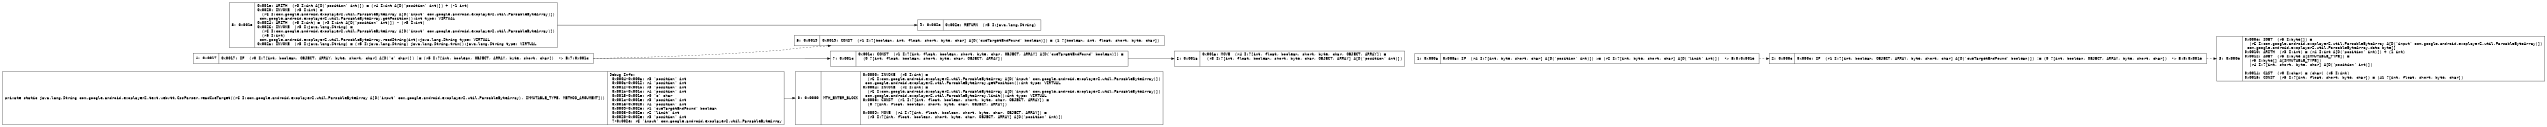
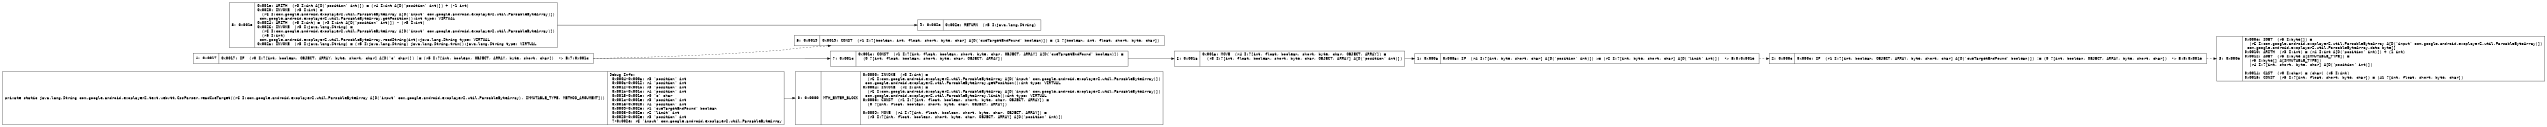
none -> (1408, 59)
